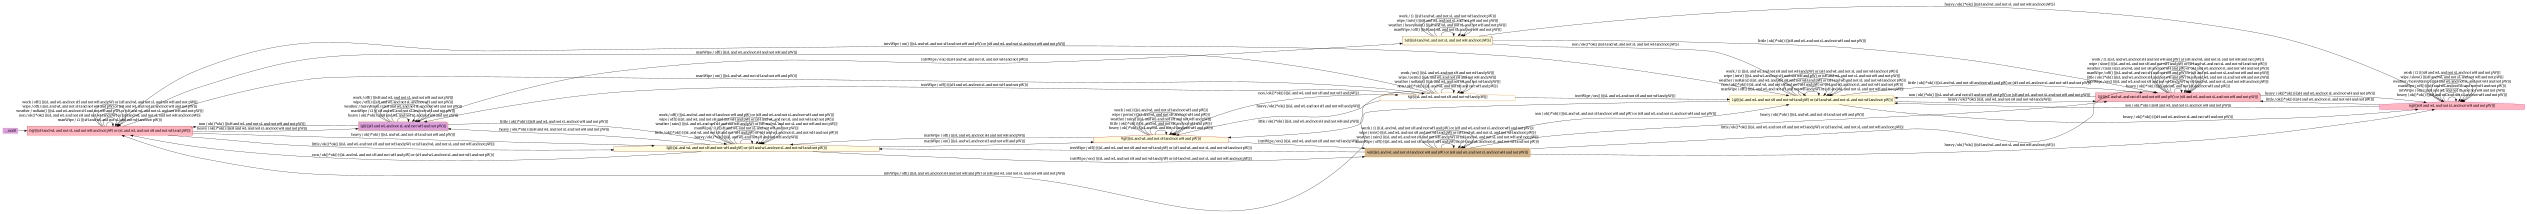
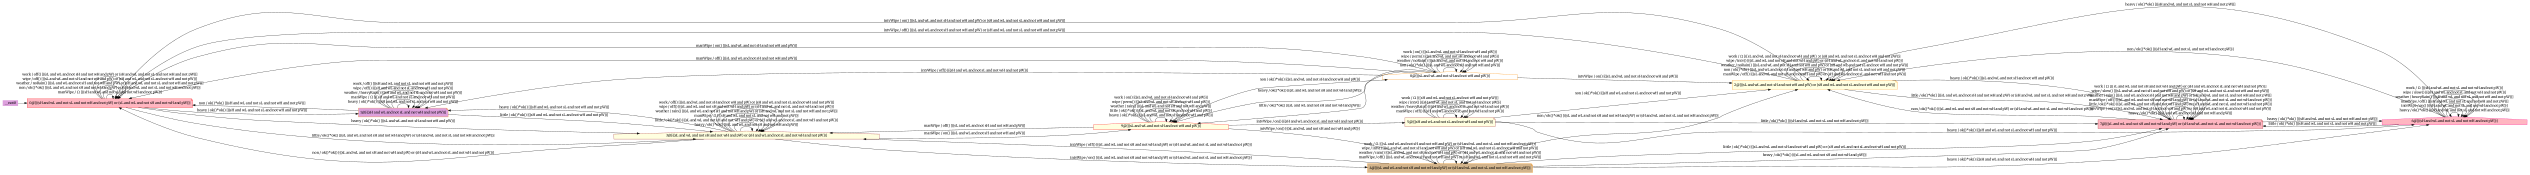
(905, 62) -> (1315, 124)
